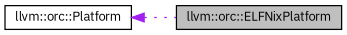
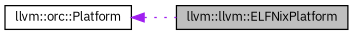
(259, 18) -> (262, 18)
